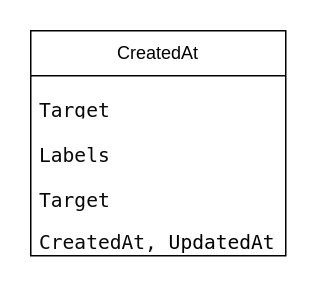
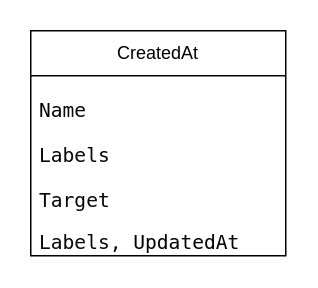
(70, 98) -> (60, 98)
(136, 211) -> (118, 211)
